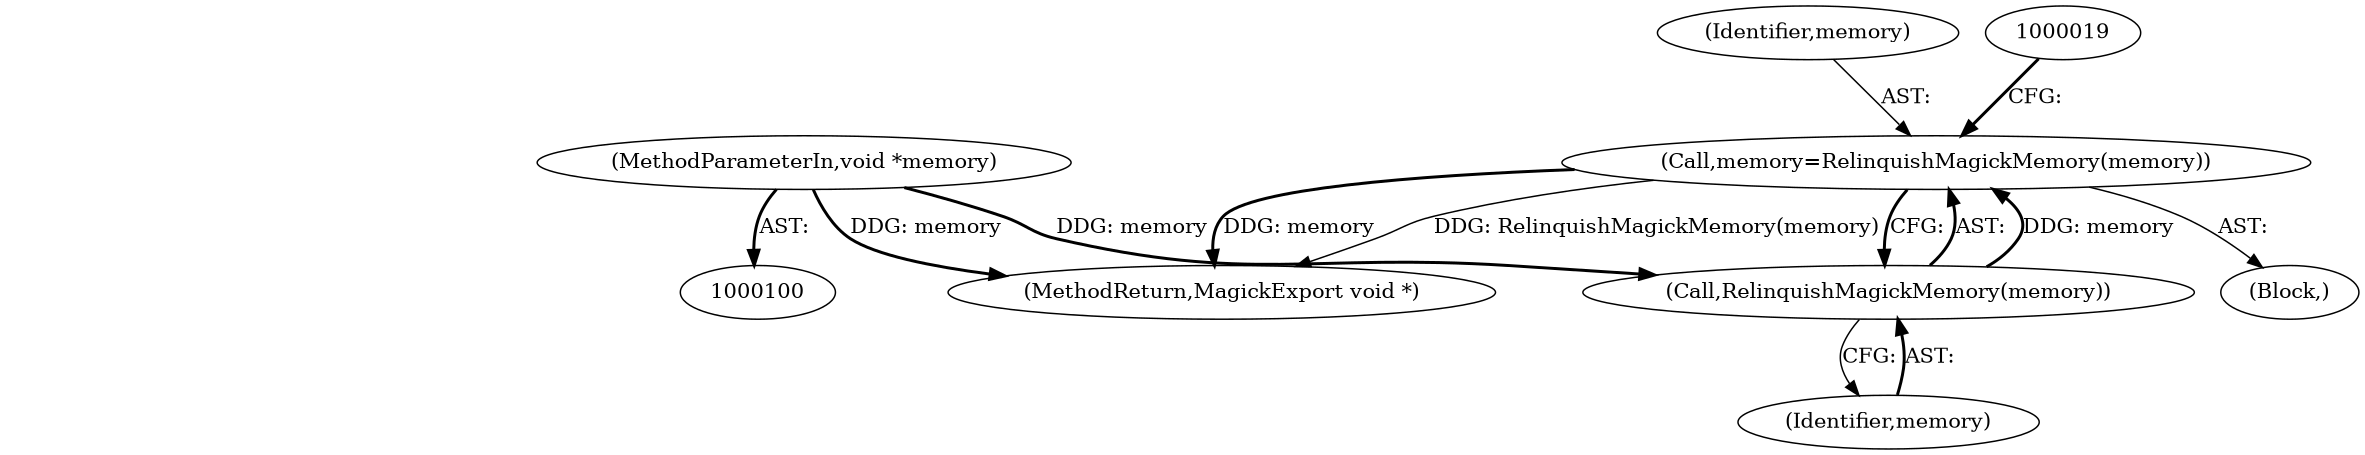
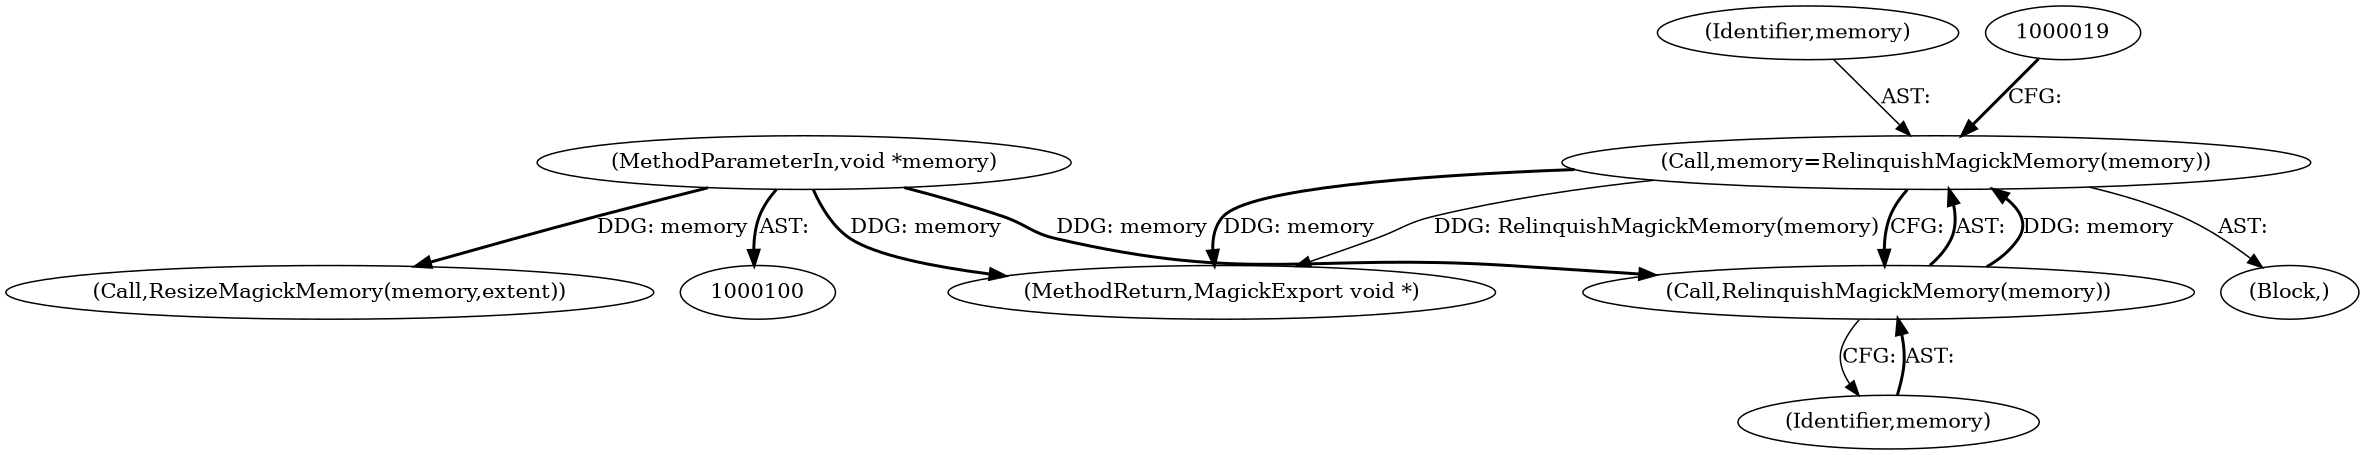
none -> (330, 292)
